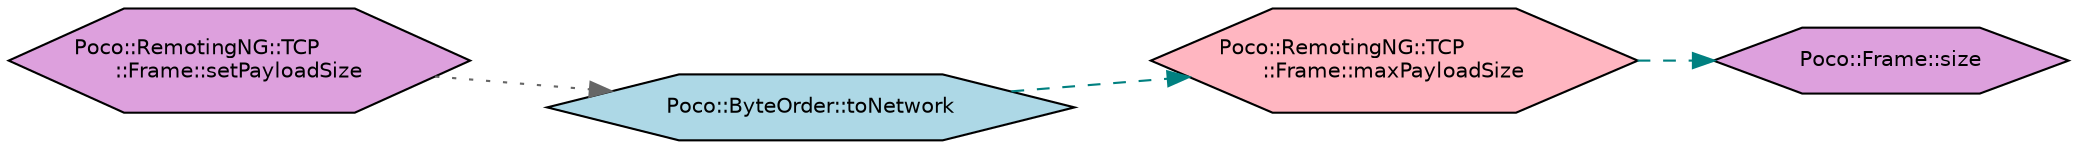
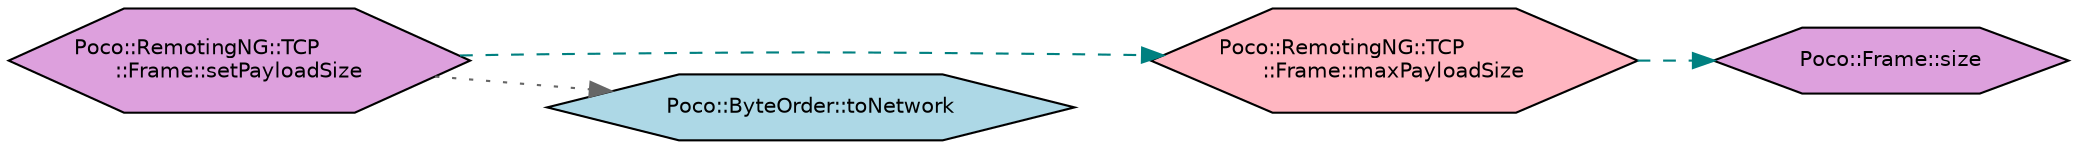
(1089, 85) -> (801, 52)
